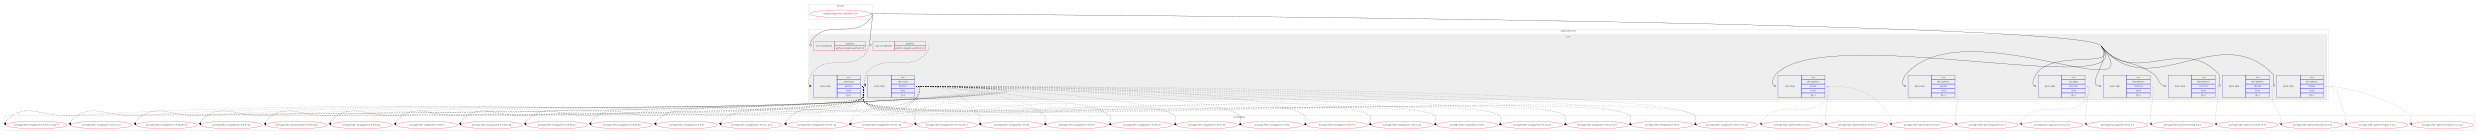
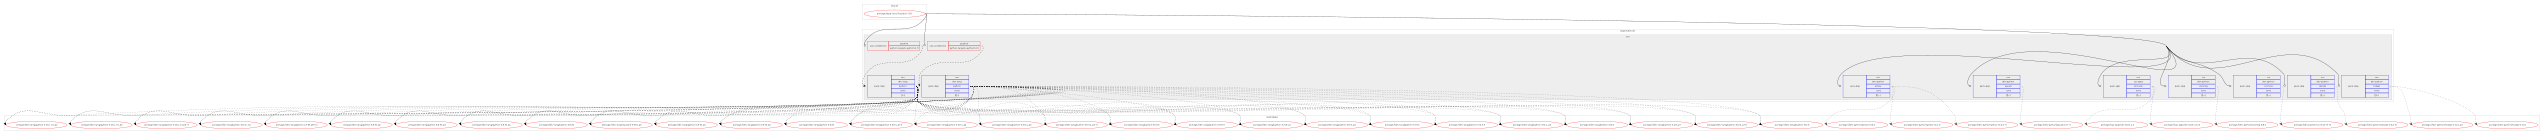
none -> (102, 125)
(297, 125) -> (427, 125)
